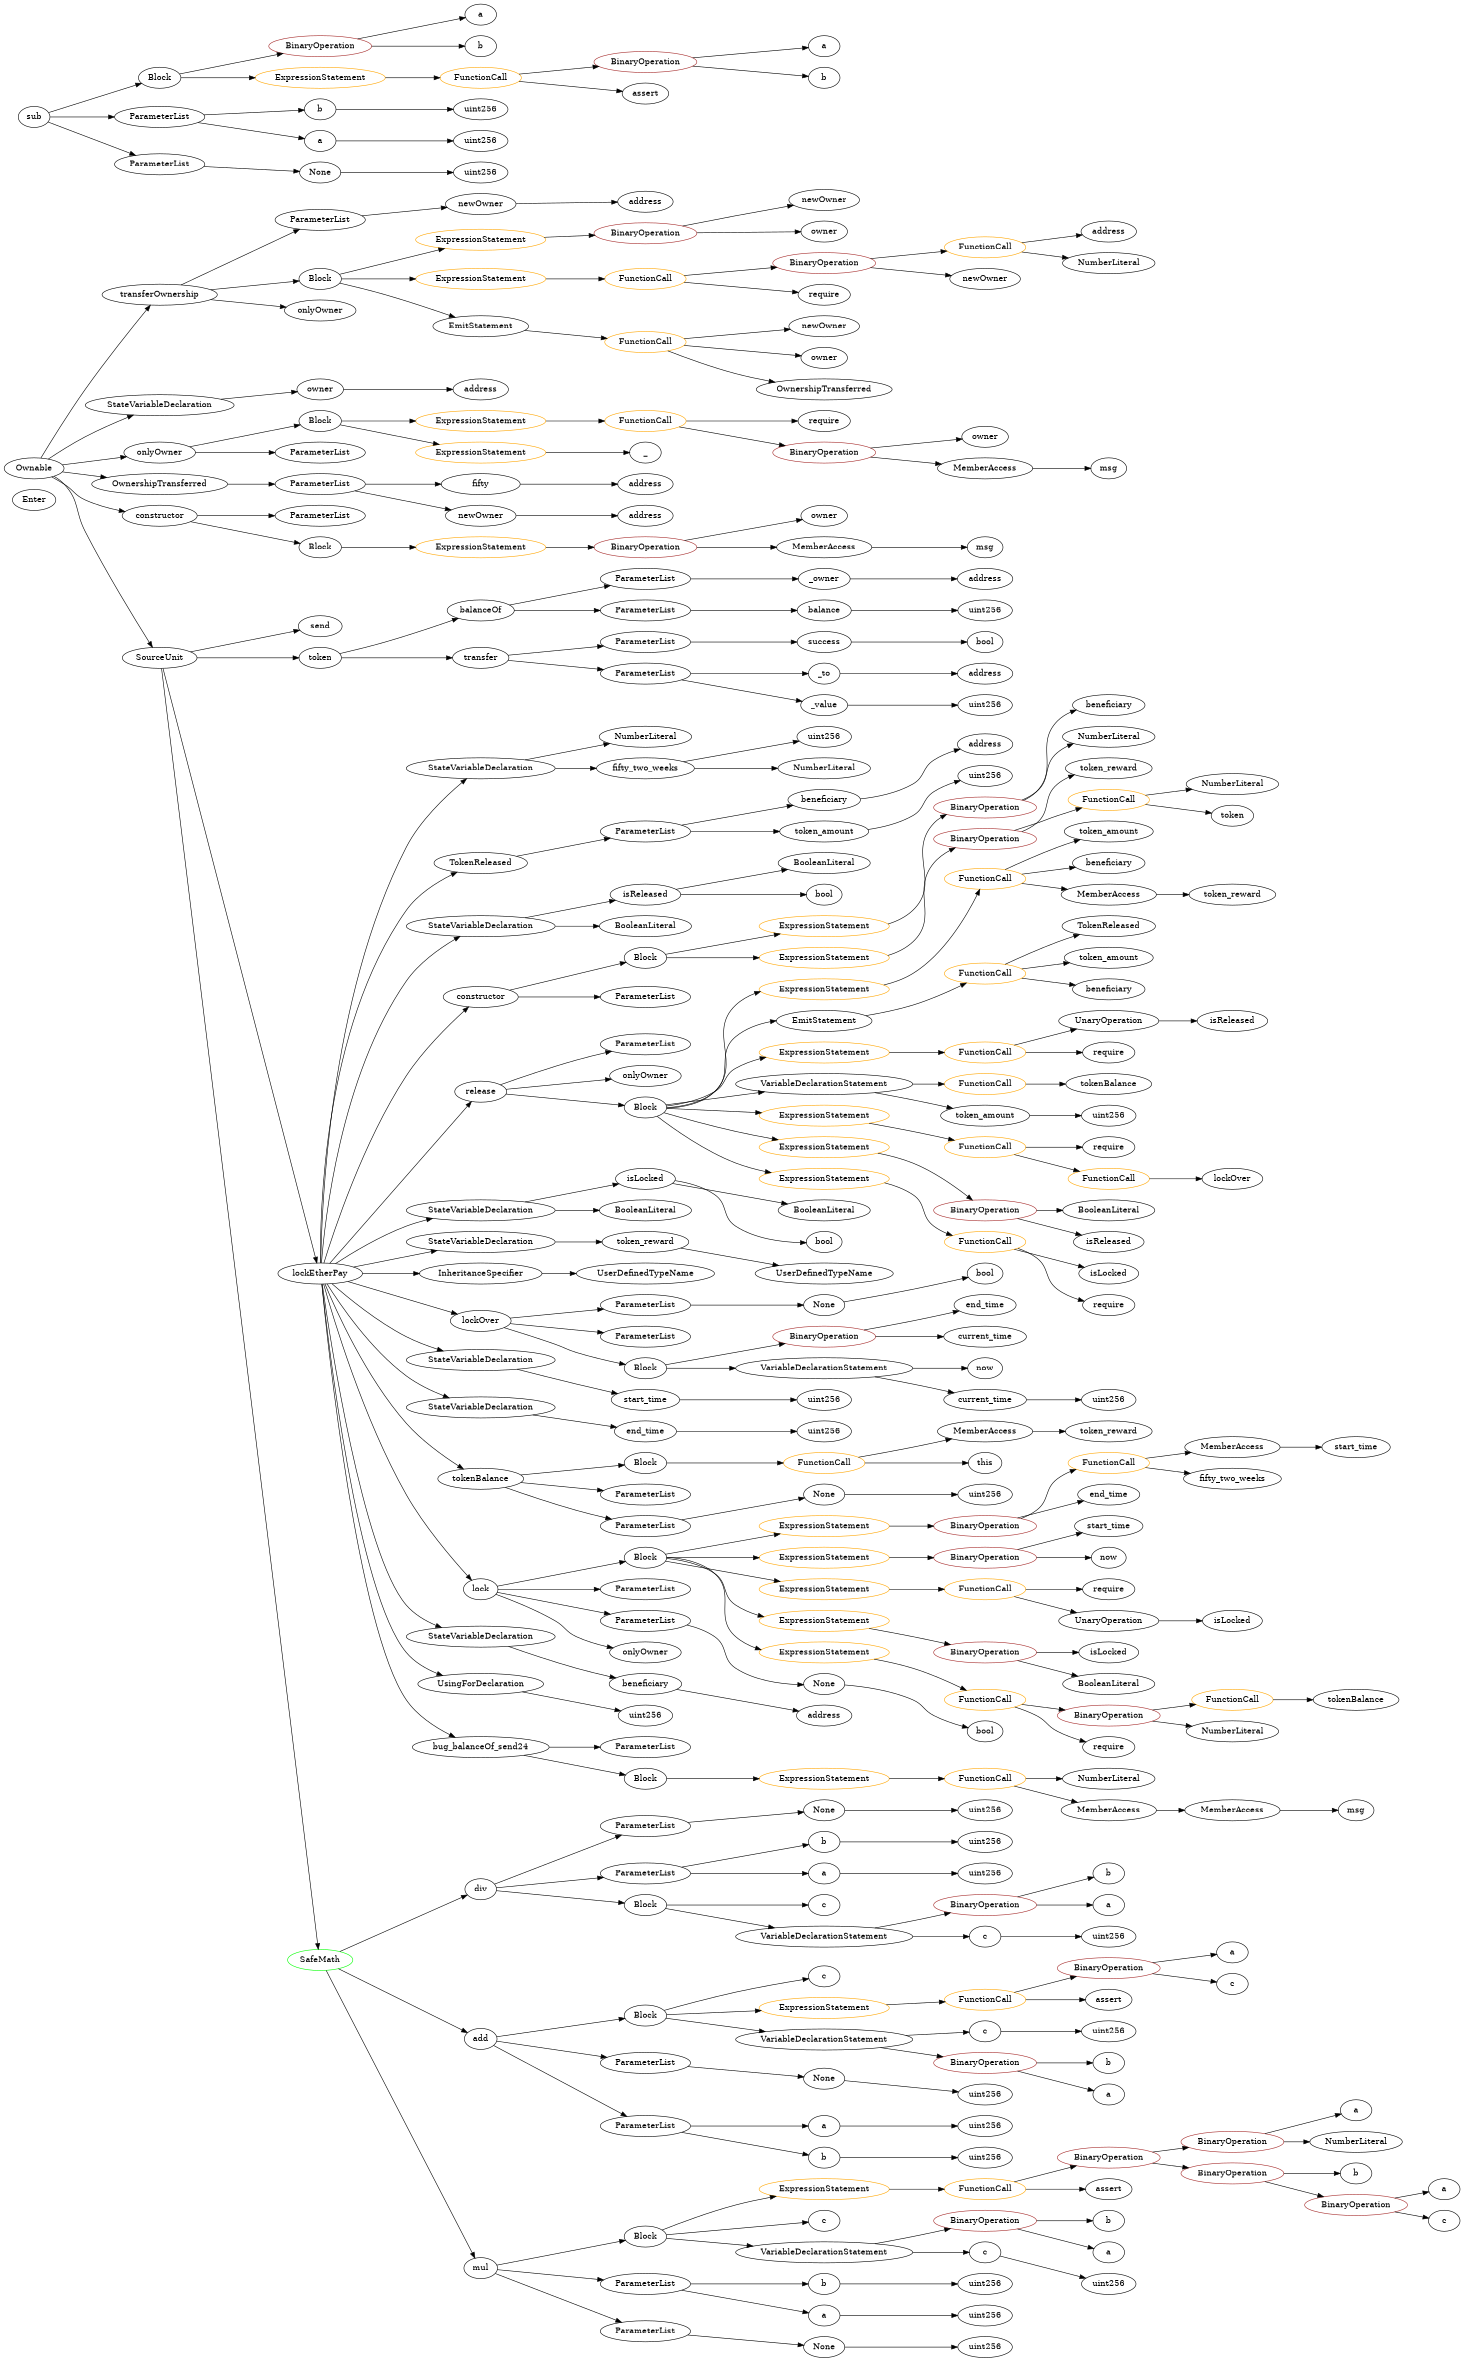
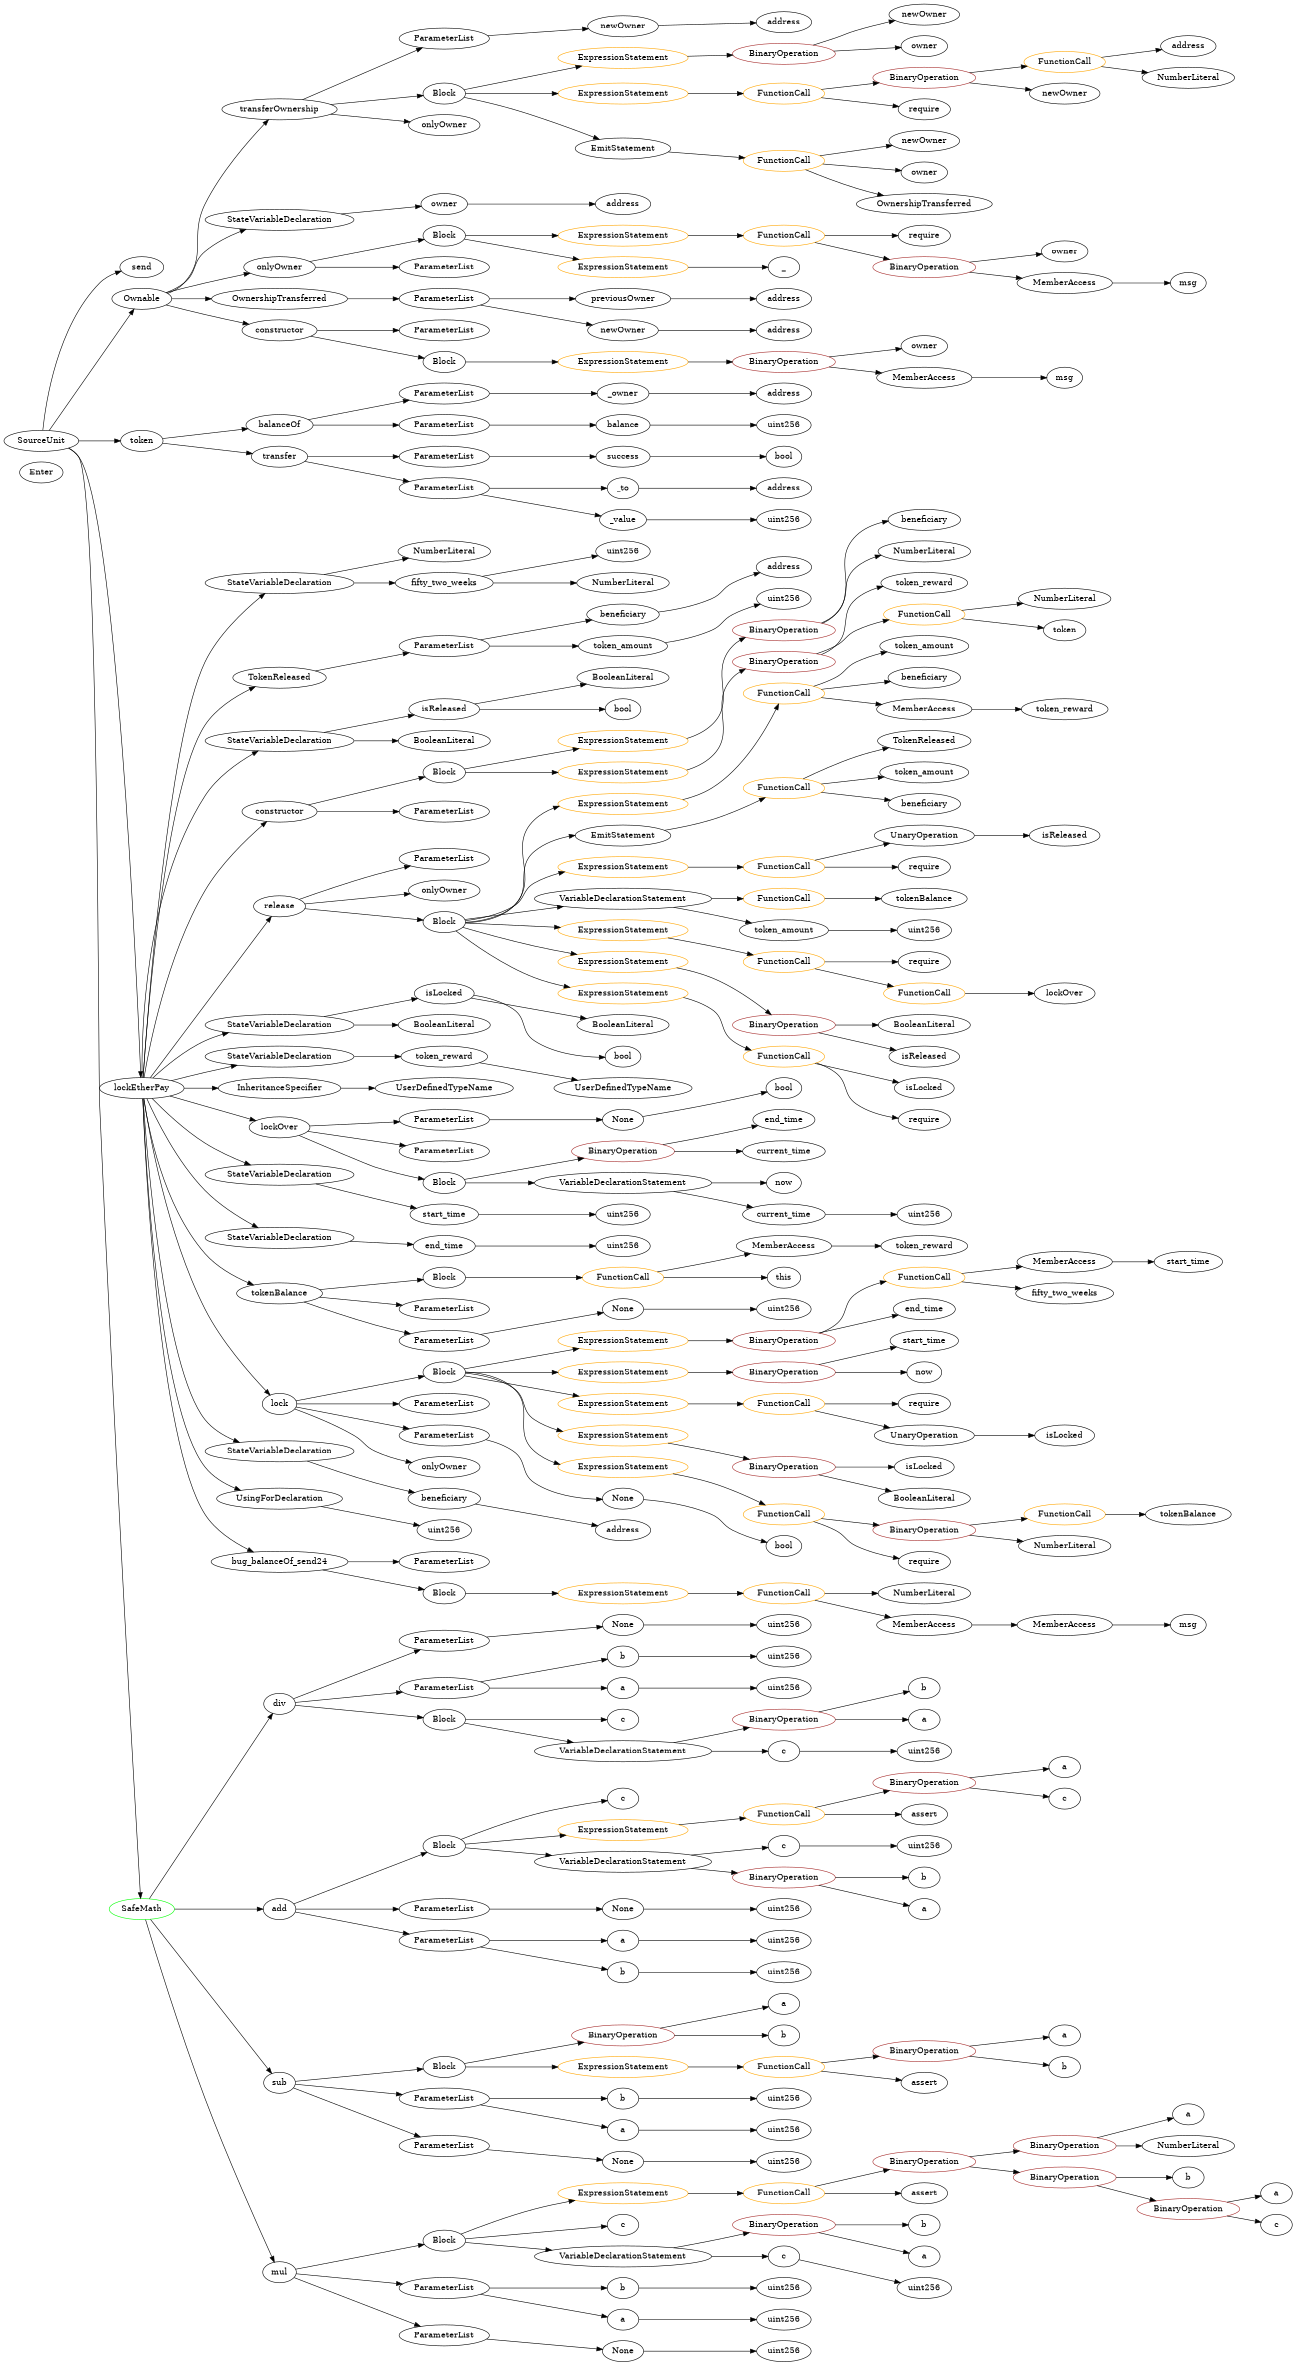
(481, 484) -> (623, 299)
(100, 559) -> (90, 372)
none -> (209, 1994)
